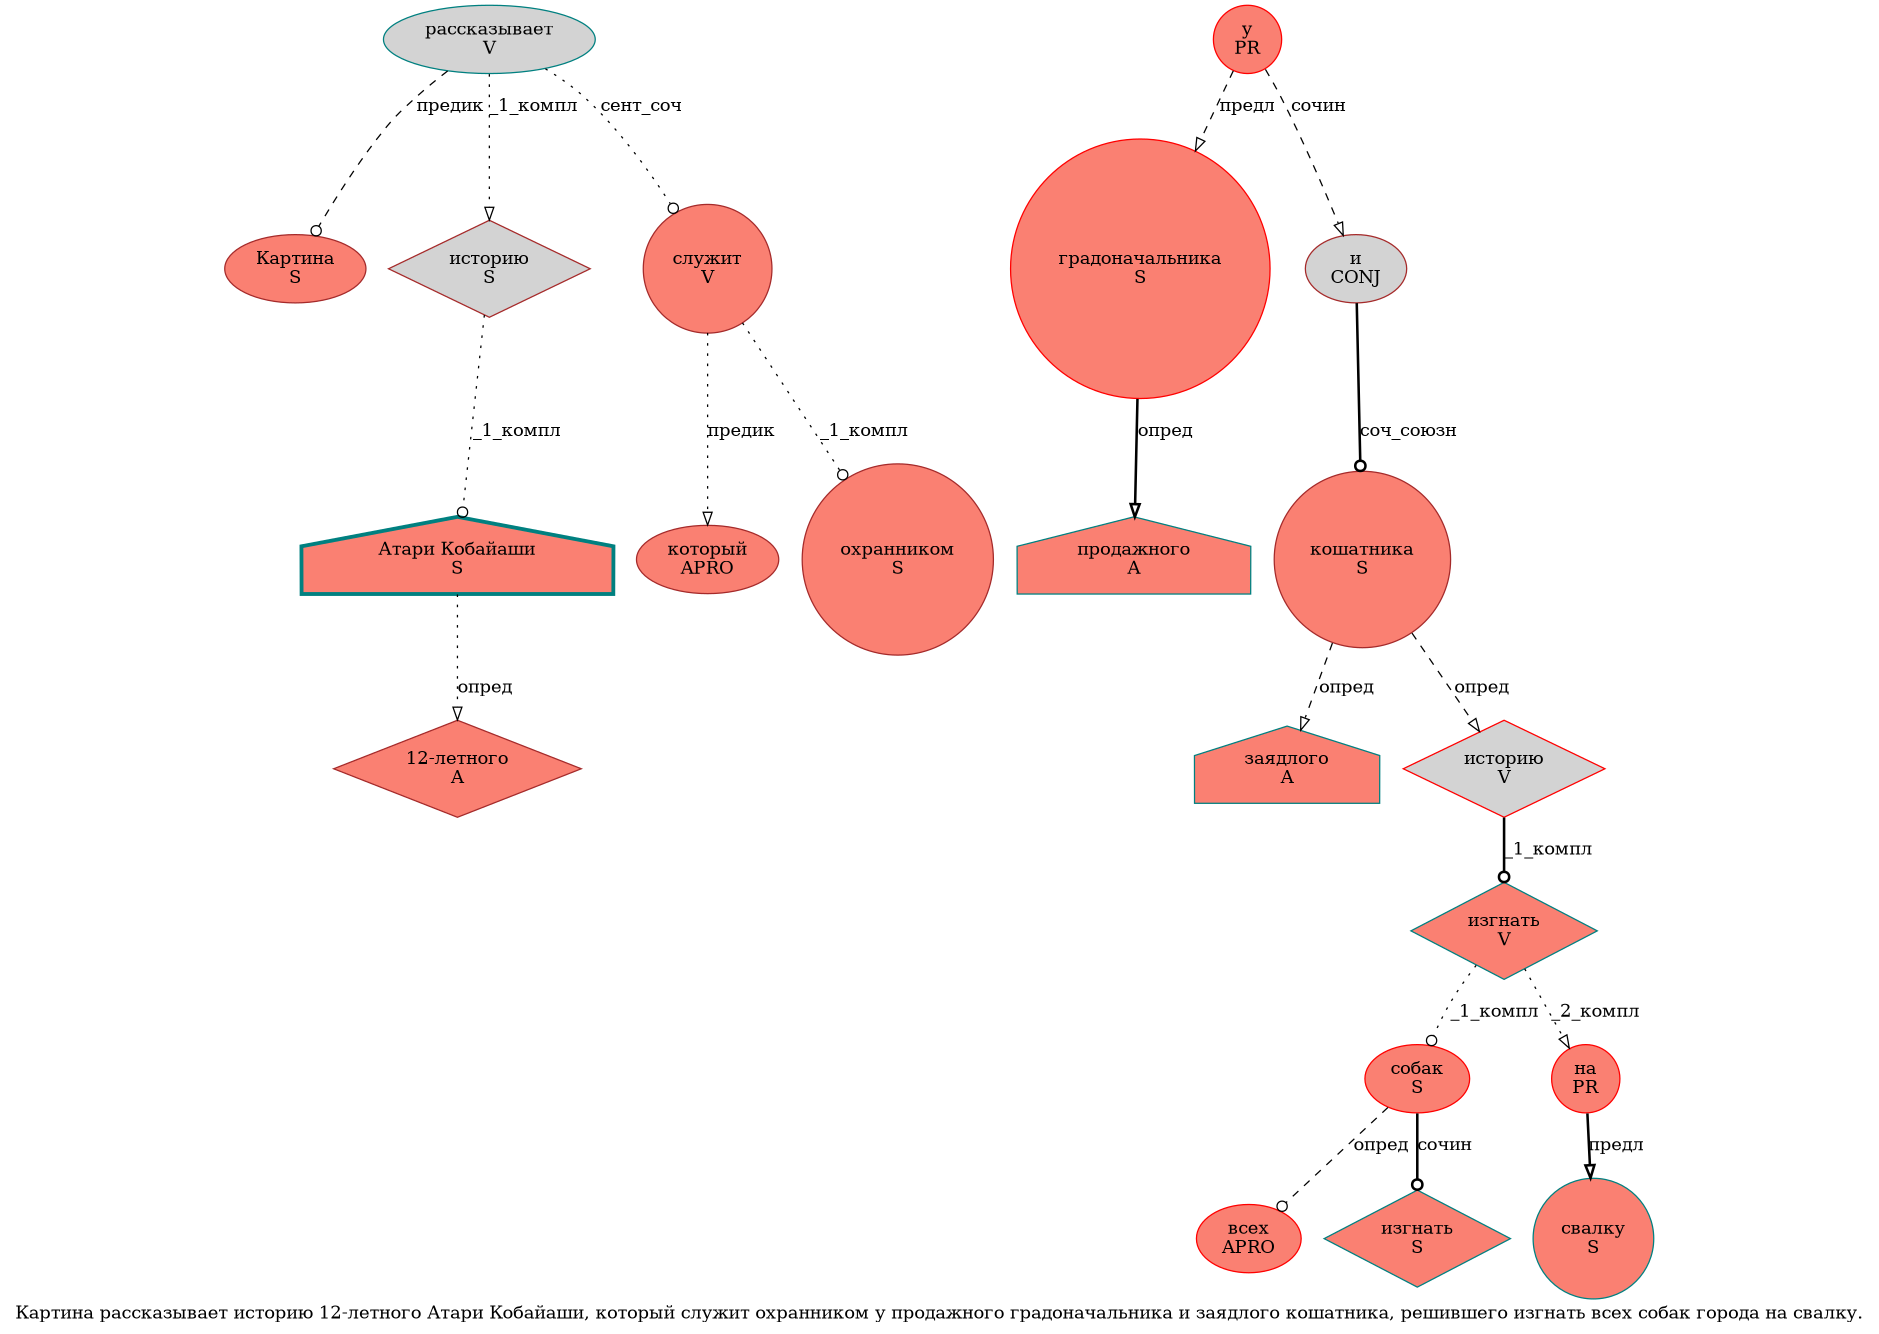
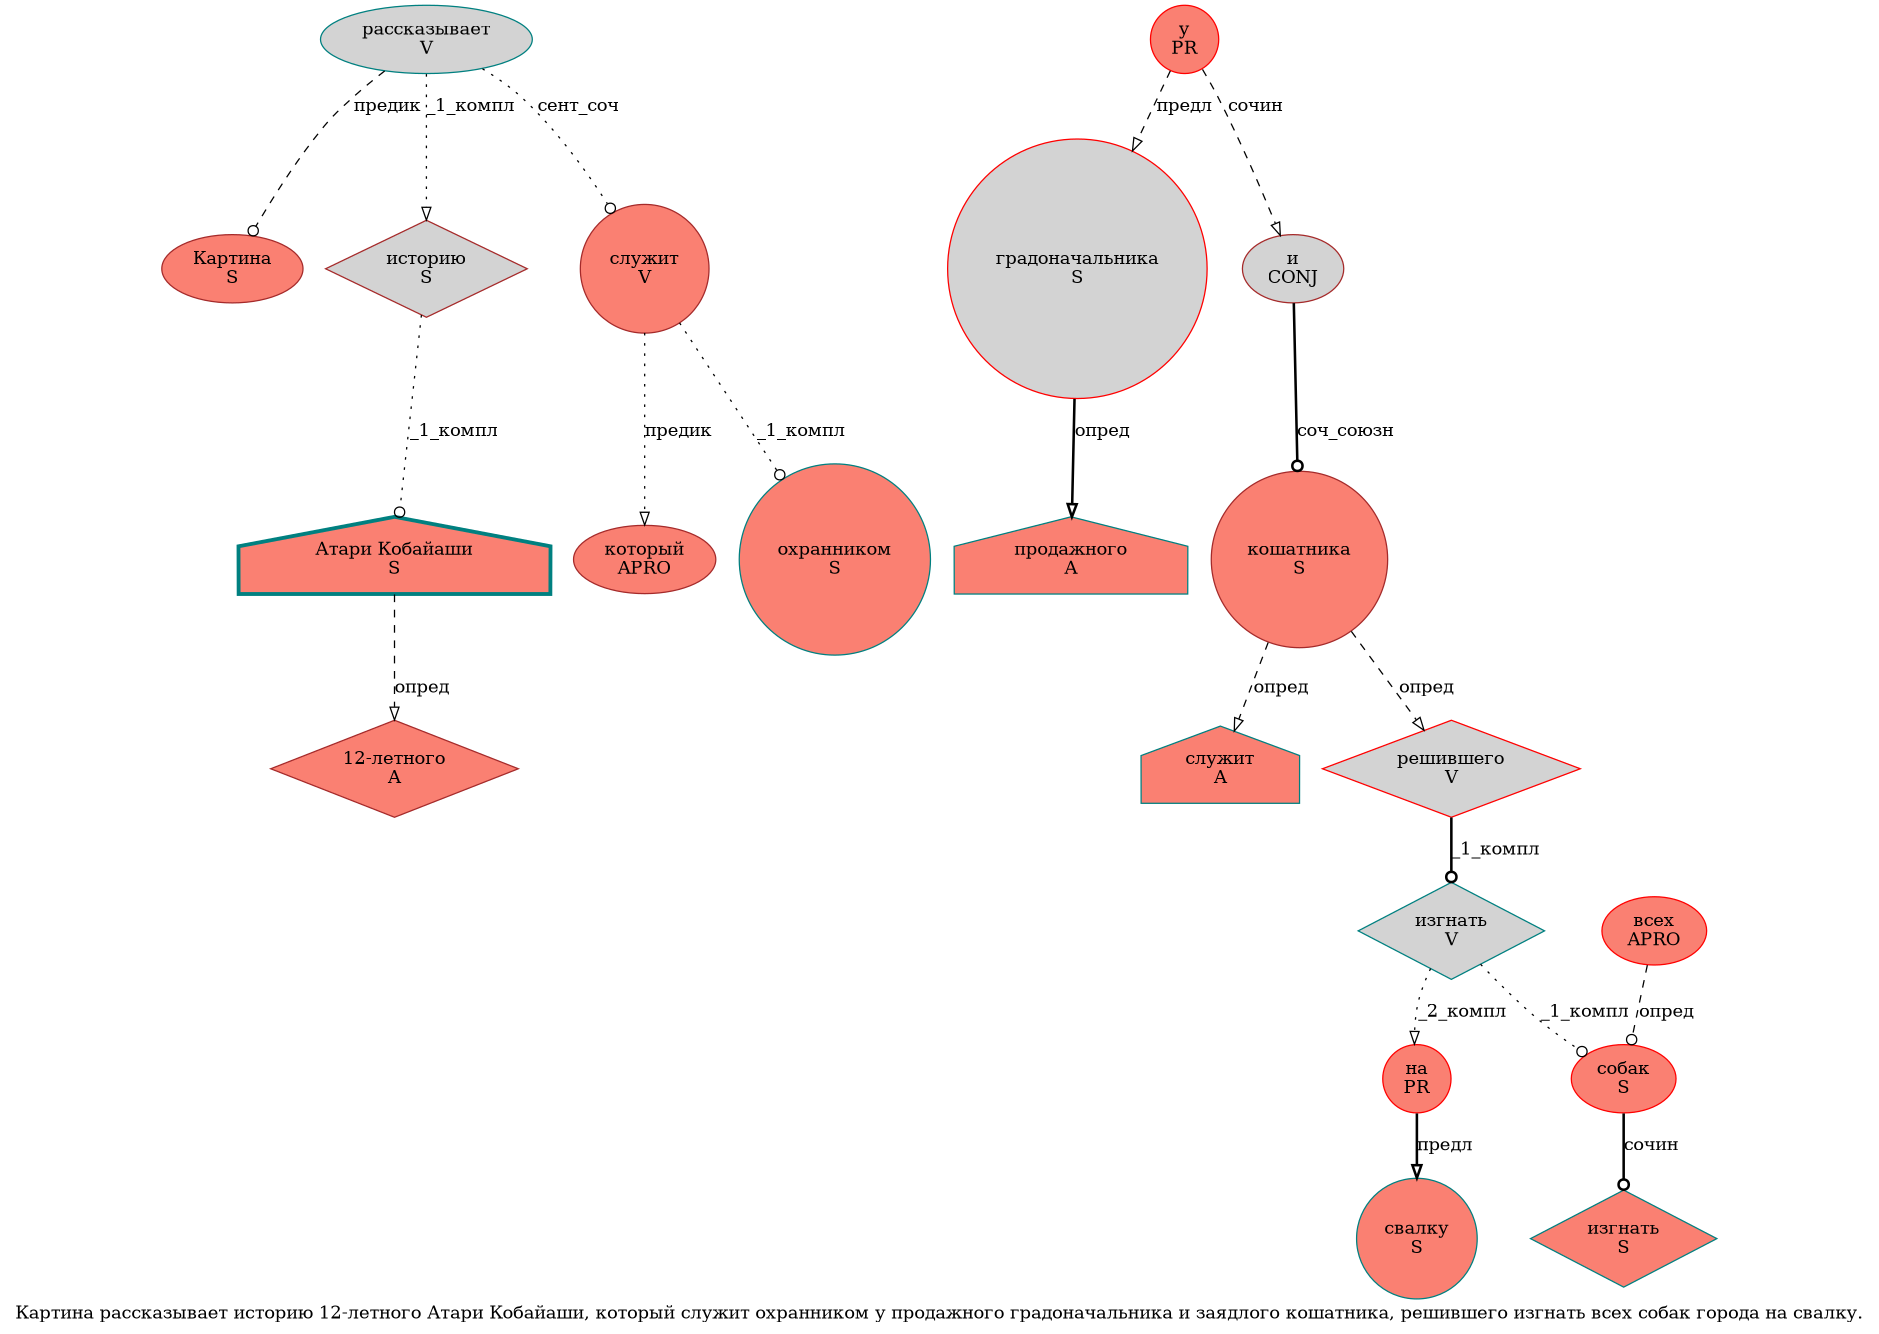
(1140, 269) -> (1077, 269)
(898, 560) -> (835, 560)
(457, 651) -> (395, 651)
(1287, 769) -> (1220, 769)
(1504, 769) -> (1451, 769)
(1504, 931) -> (1451, 931)
(1337, 1155) -> (1640, 1000)
